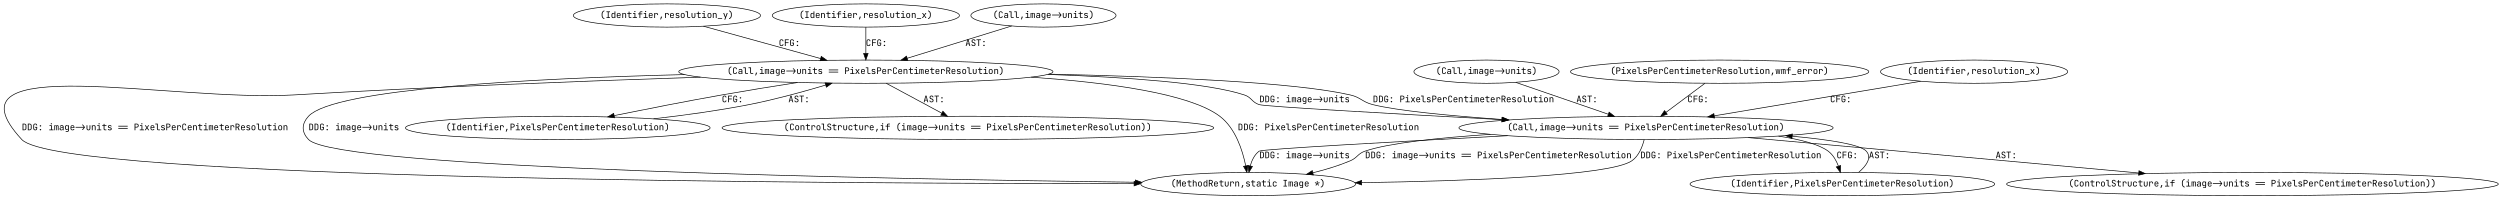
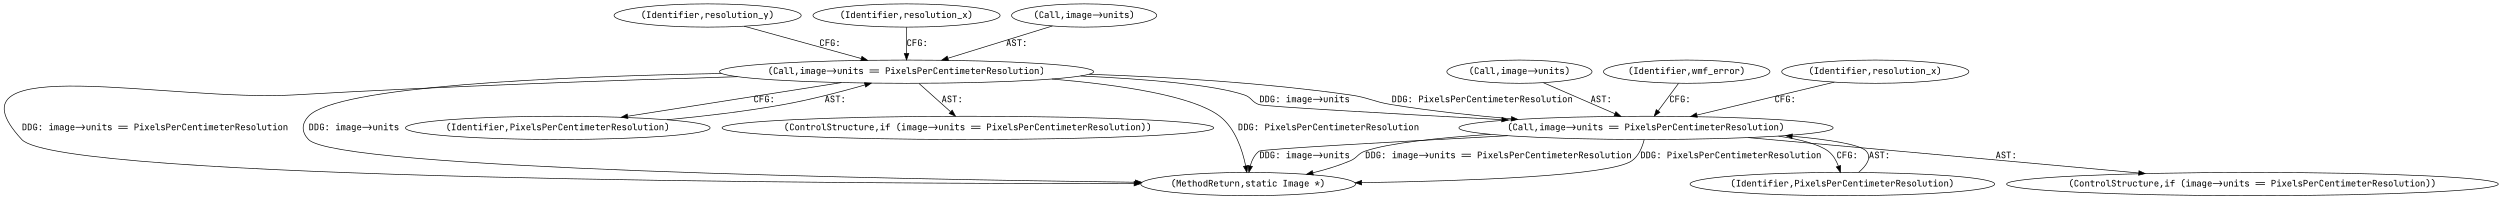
(1720, 72) -> (1687, 72)
